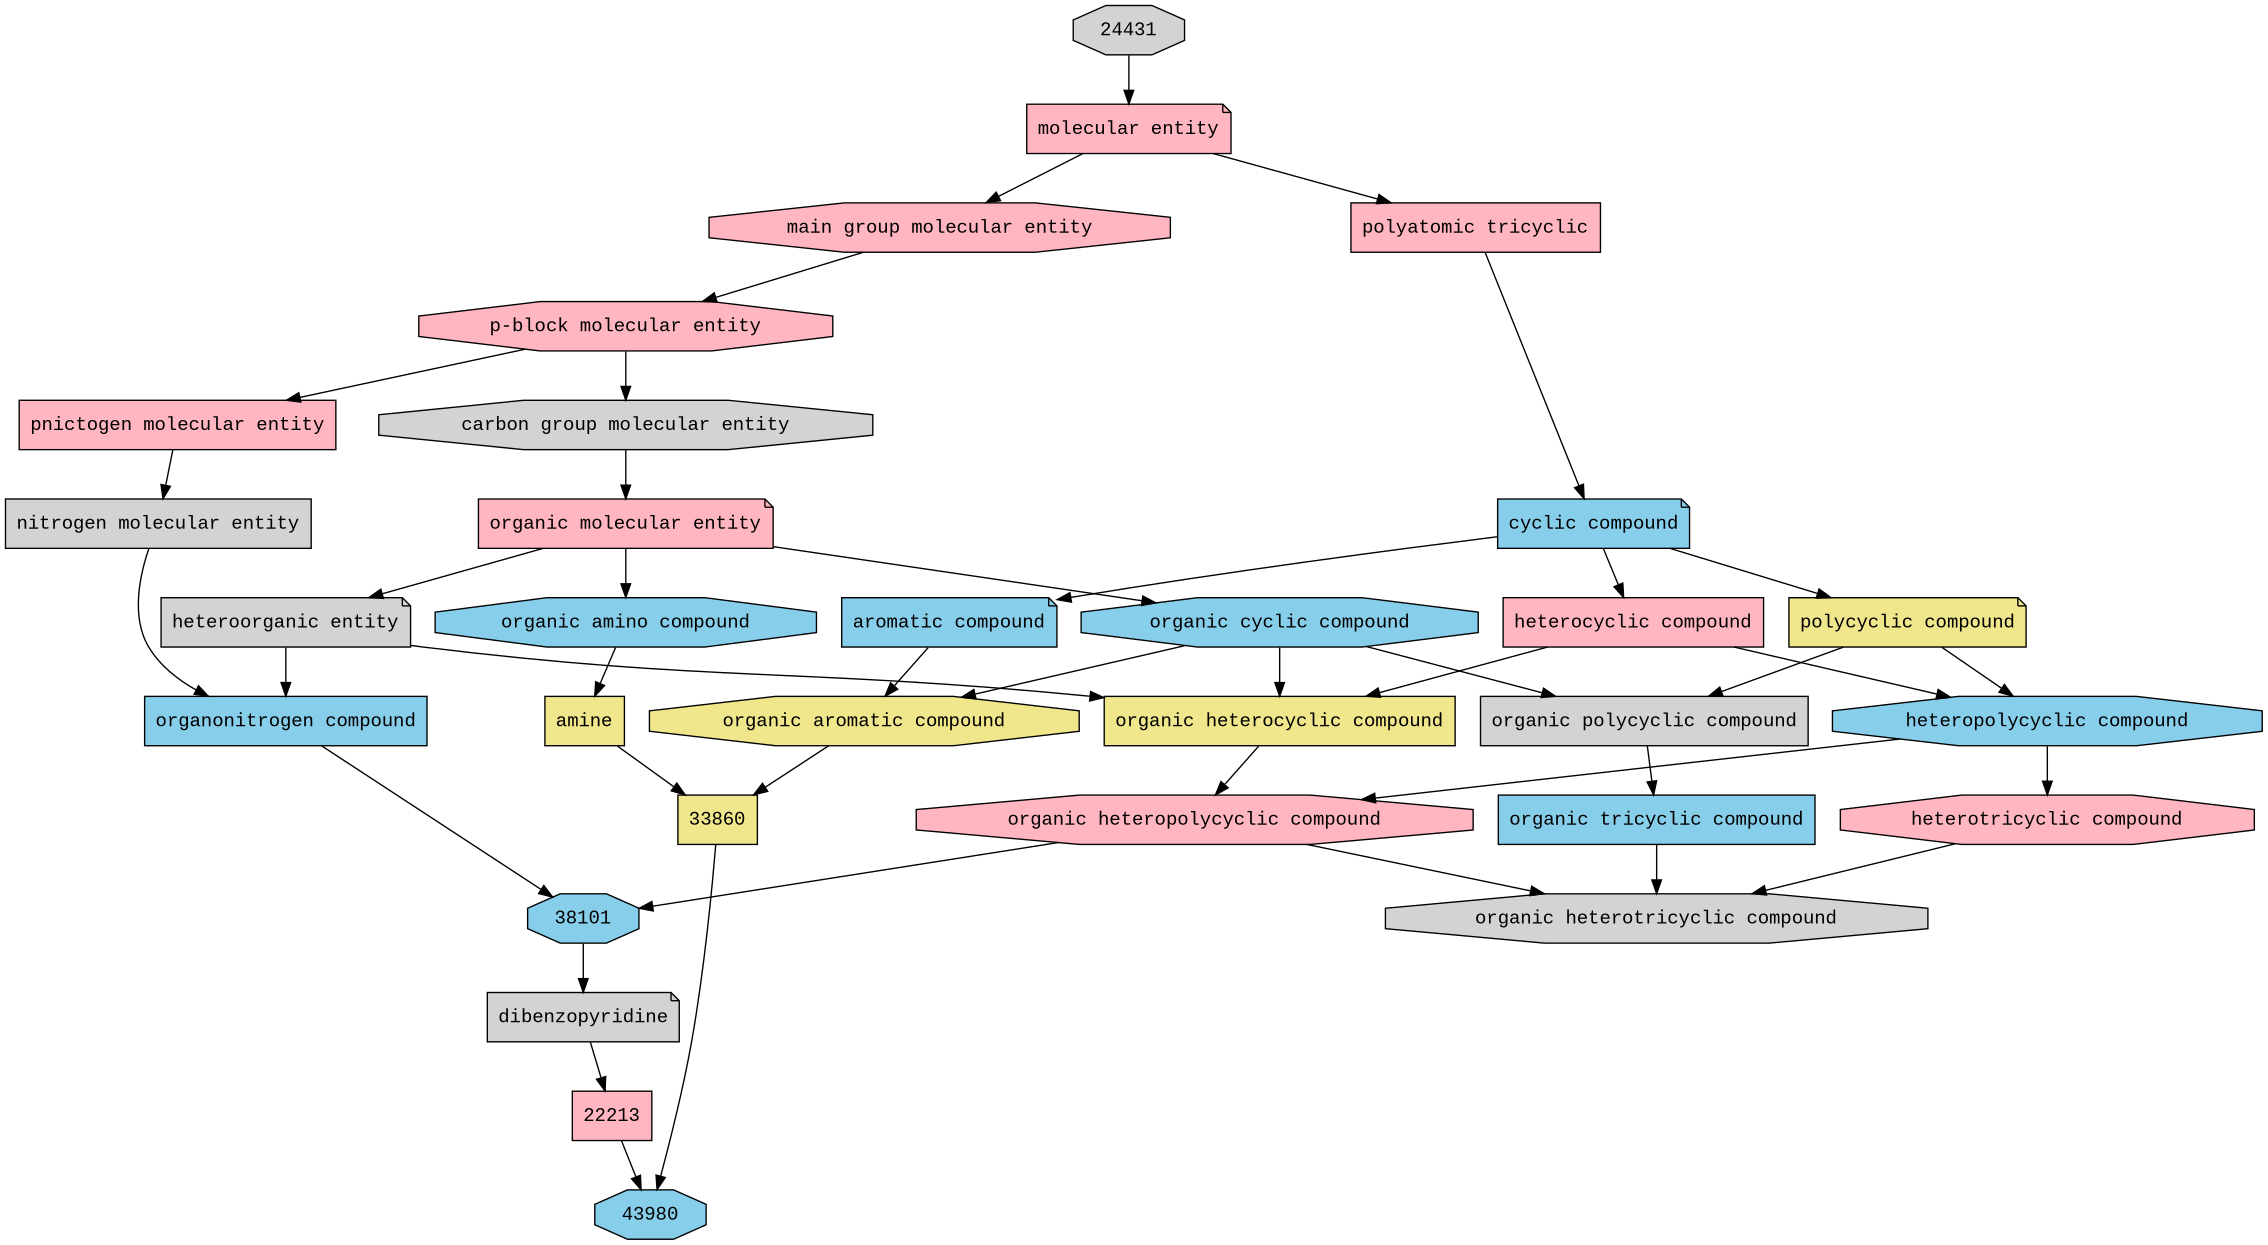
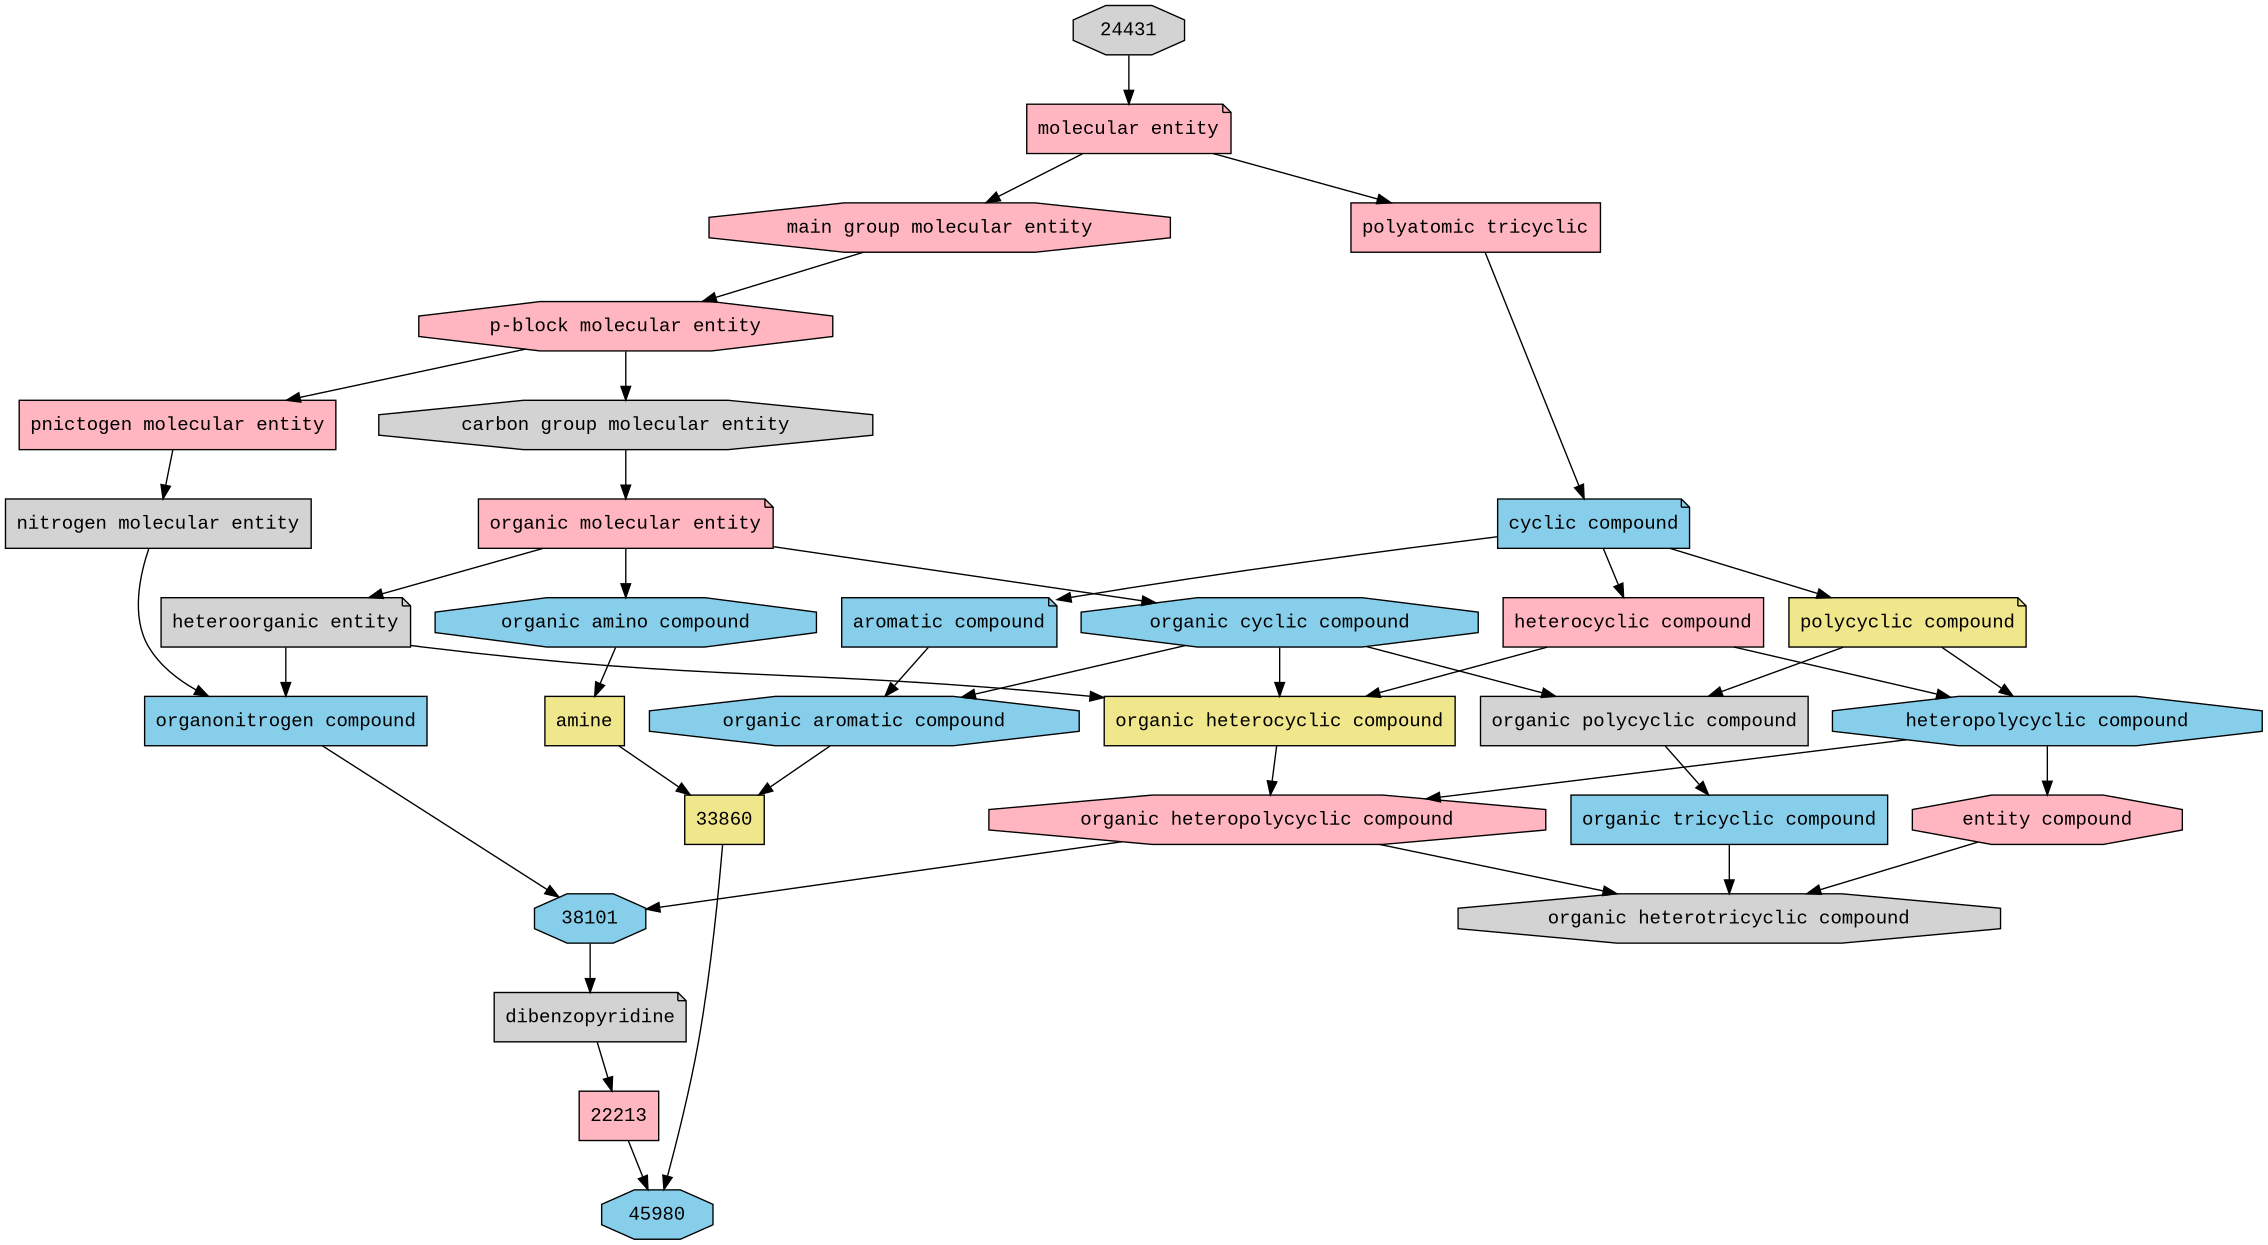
(864, 721) -> (864, 721)
(2047, 820) -> (2047, 820)
(650, 1215) -> (657, 1215)
